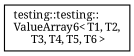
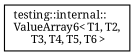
(67, 28) -> (67, 28)
